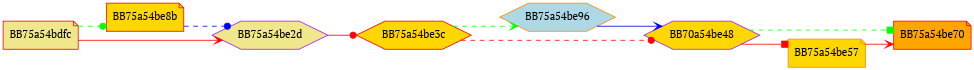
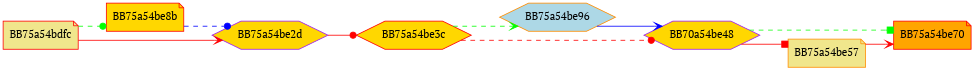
(270, 35) -> (270, 35)
(827, 53) -> (827, 53)
